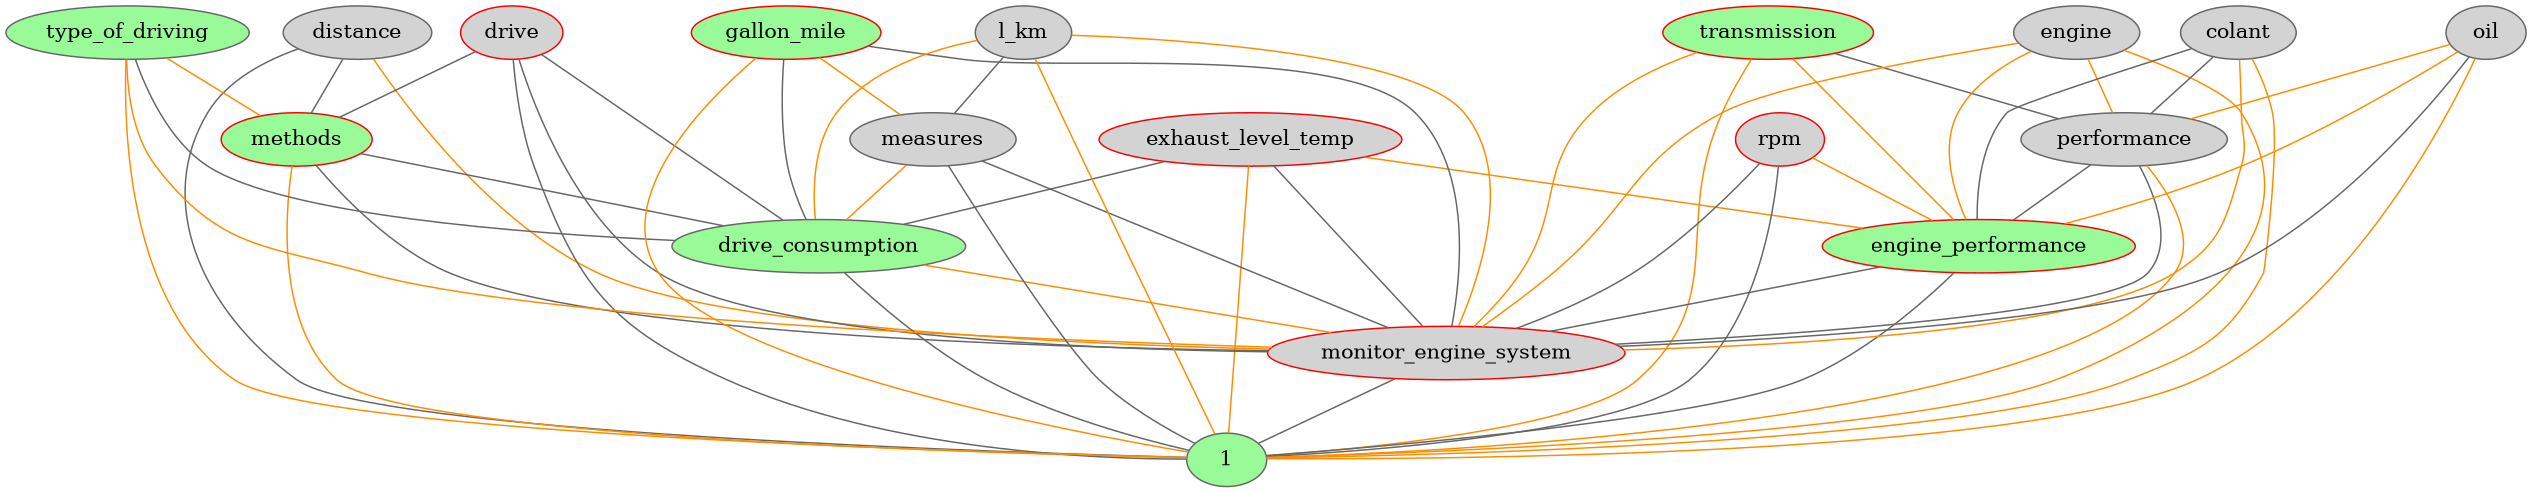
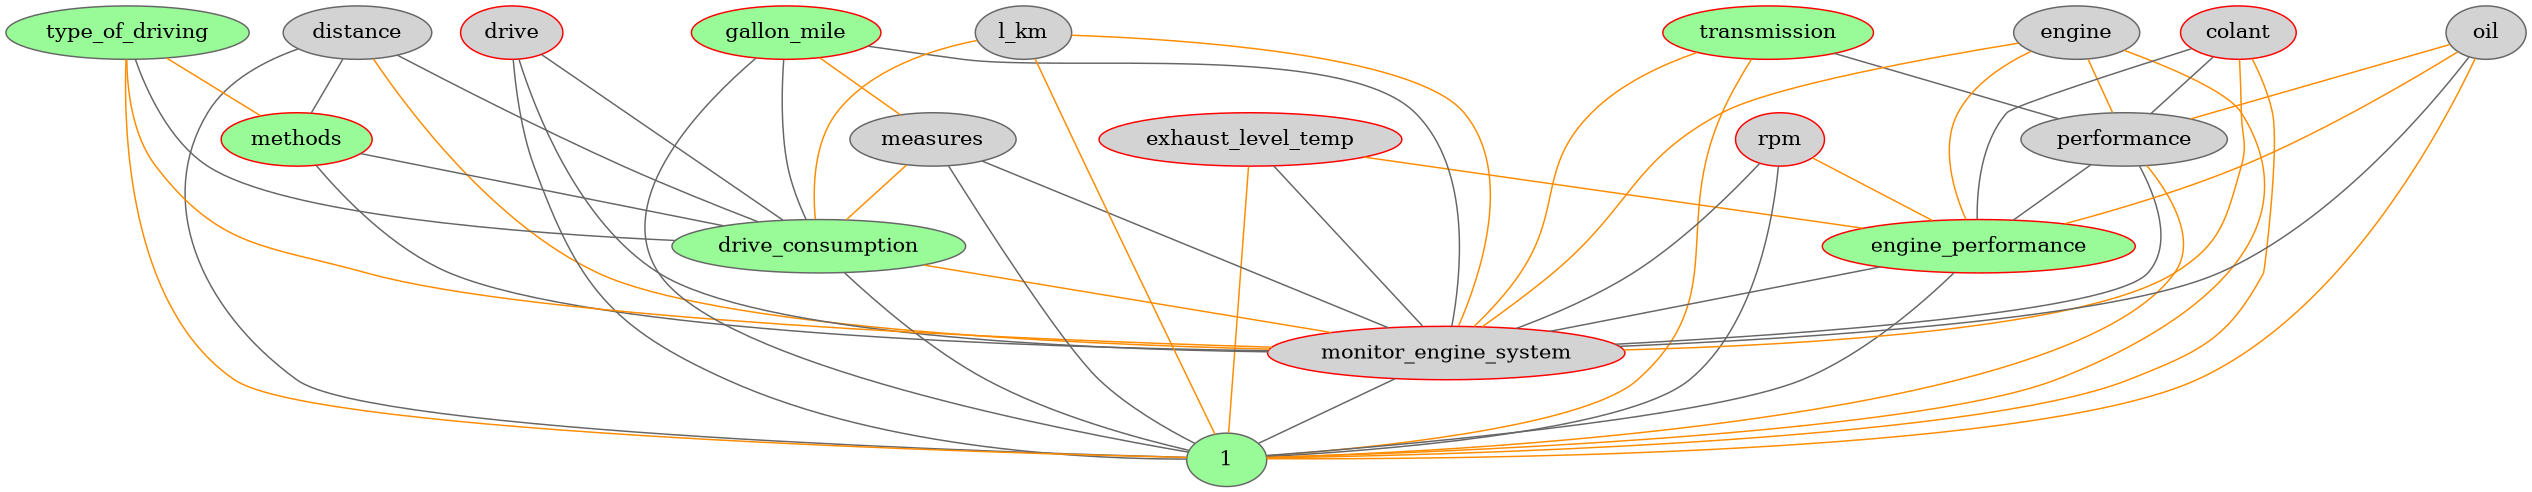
(2238, 33) -> (2238, 33)
(407, 85) -> none
(979, 85) -> none
(1873, 139) -> none
(1034, 193) -> (575, 144)
(790, 353) -> (790, 353)
(646, 433) -> none
